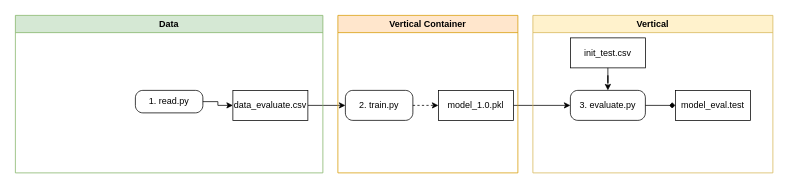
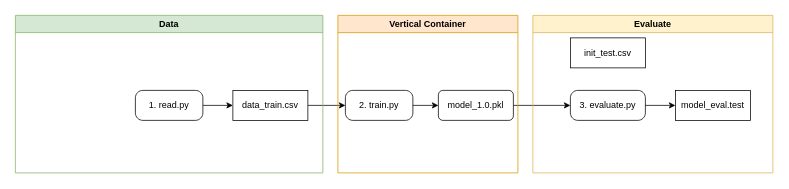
(653, 24) -> (653, 24)
(608, 80) -> none
(169, 102) -> (169, 105)
(270, 105) -> (270, 105)
(422, 105) -> (422, 105)
(476, 105) -> (476, 105)
(668, 105) -> (669, 105)
